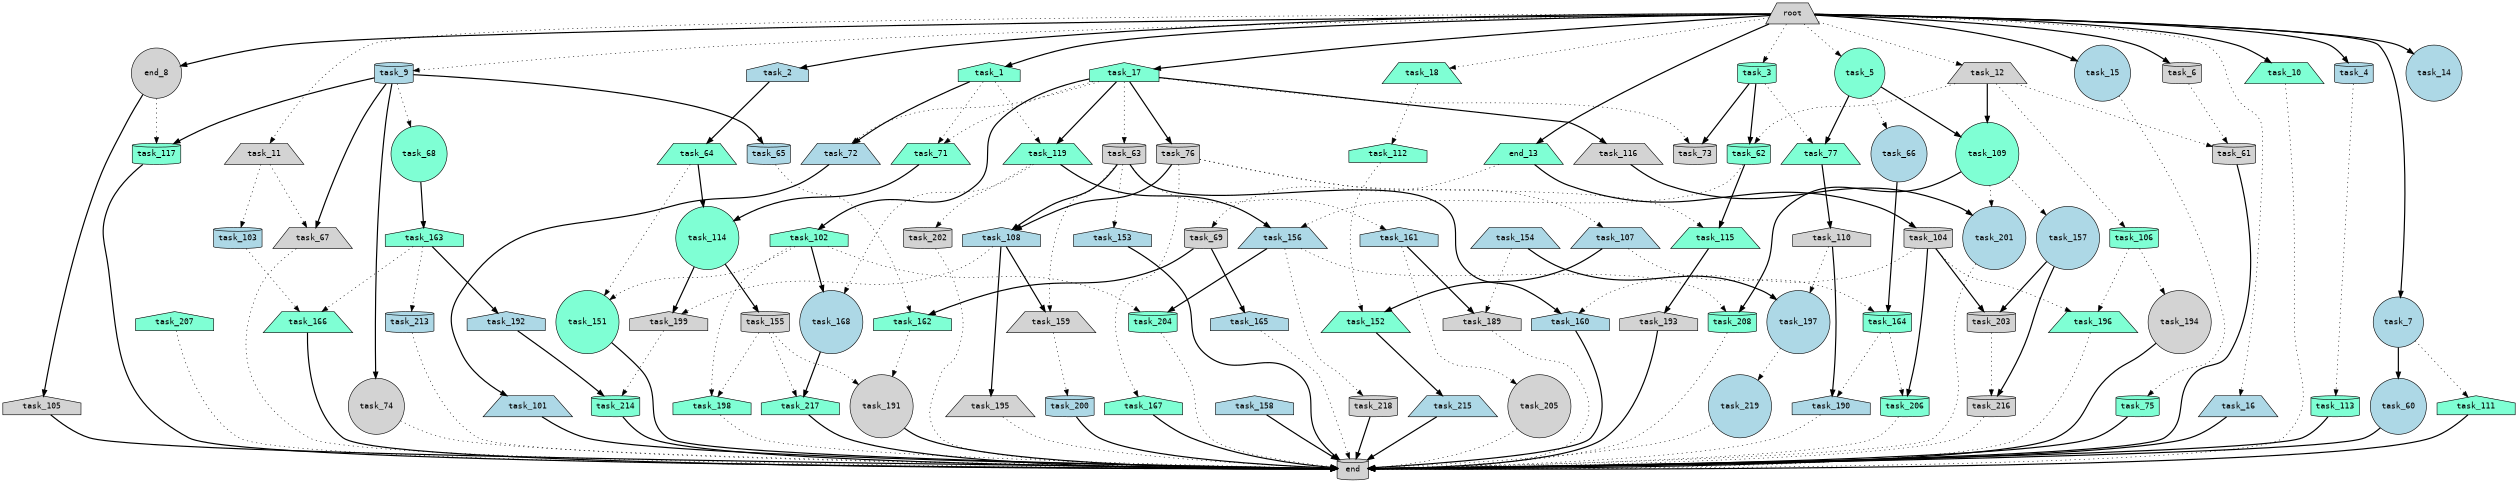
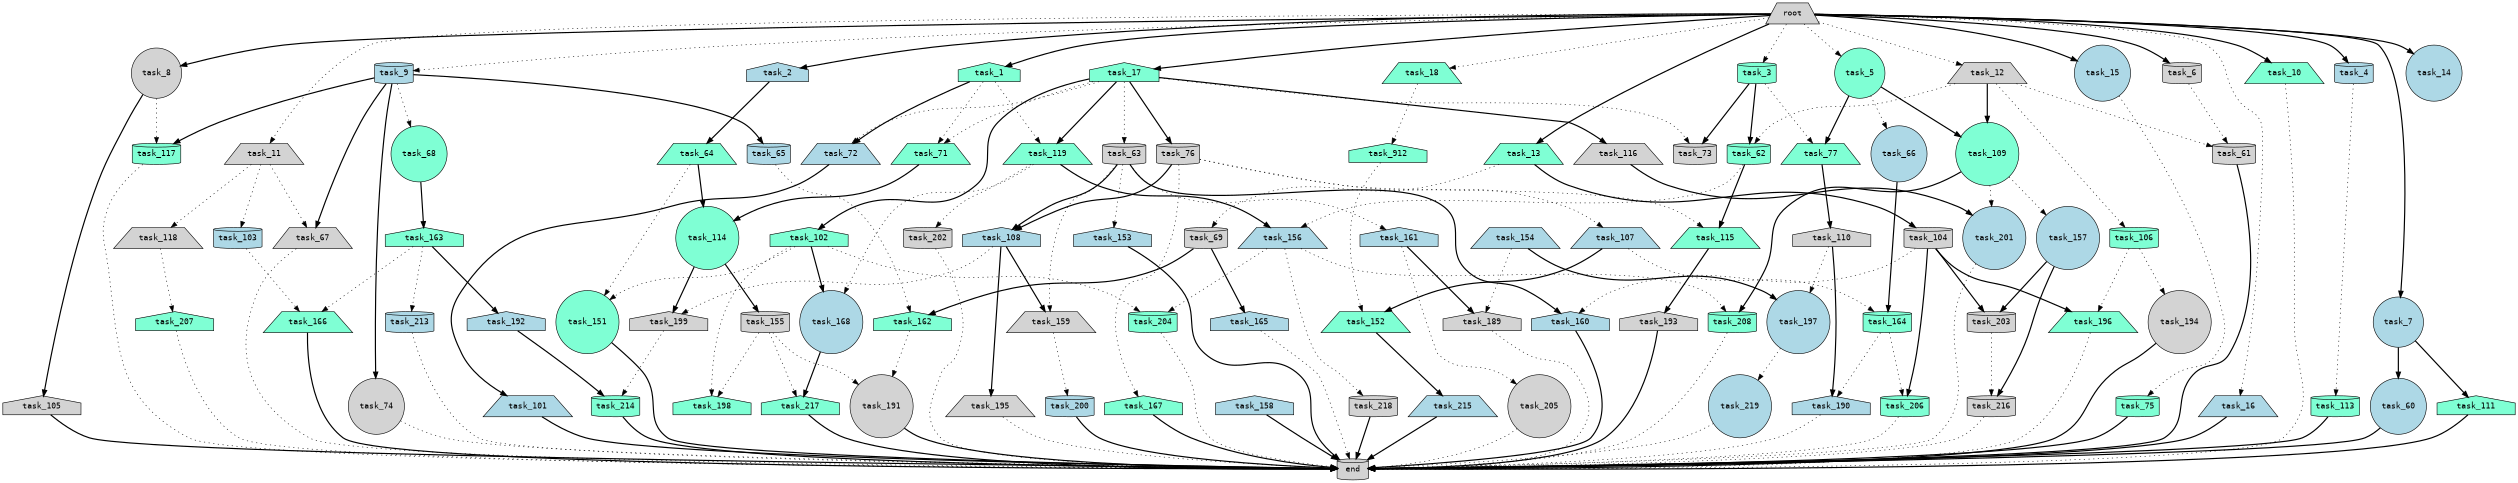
(157, 73) -> (157, 73)
(1388, 154) -> (1388, 154)
(1524, 154) -> (1524, 154)
none -> (158, 238)
(1220, 279) -> (1220, 279)
(1997, 284) -> (1997, 284)
(2440, 367) -> (2440, 367)
(883, 452) -> none
(601, 461) -> (601, 461)
